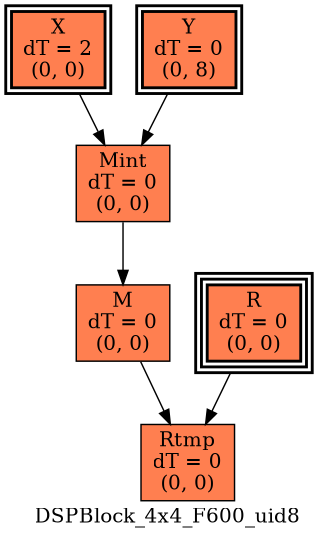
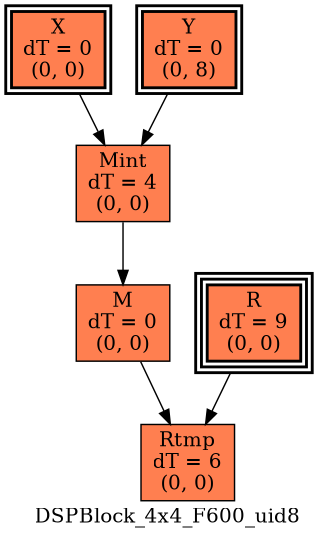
(58, 50) -> (58, 50)
(123, 183) -> (123, 183)
(254, 323) -> (254, 323)
(188, 463) -> (188, 463)
